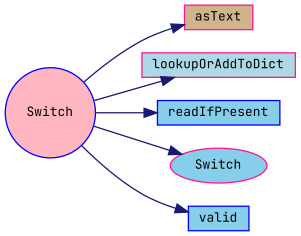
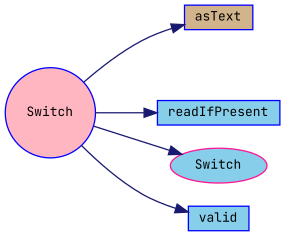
(219, 17) -> (219, 17)
(219, 65) -> none
